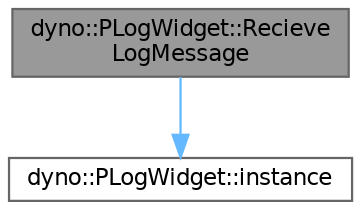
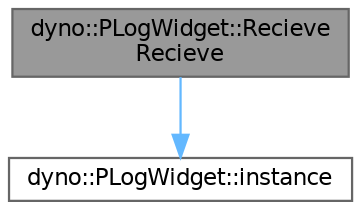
(181, 43) -> (181, 43)
